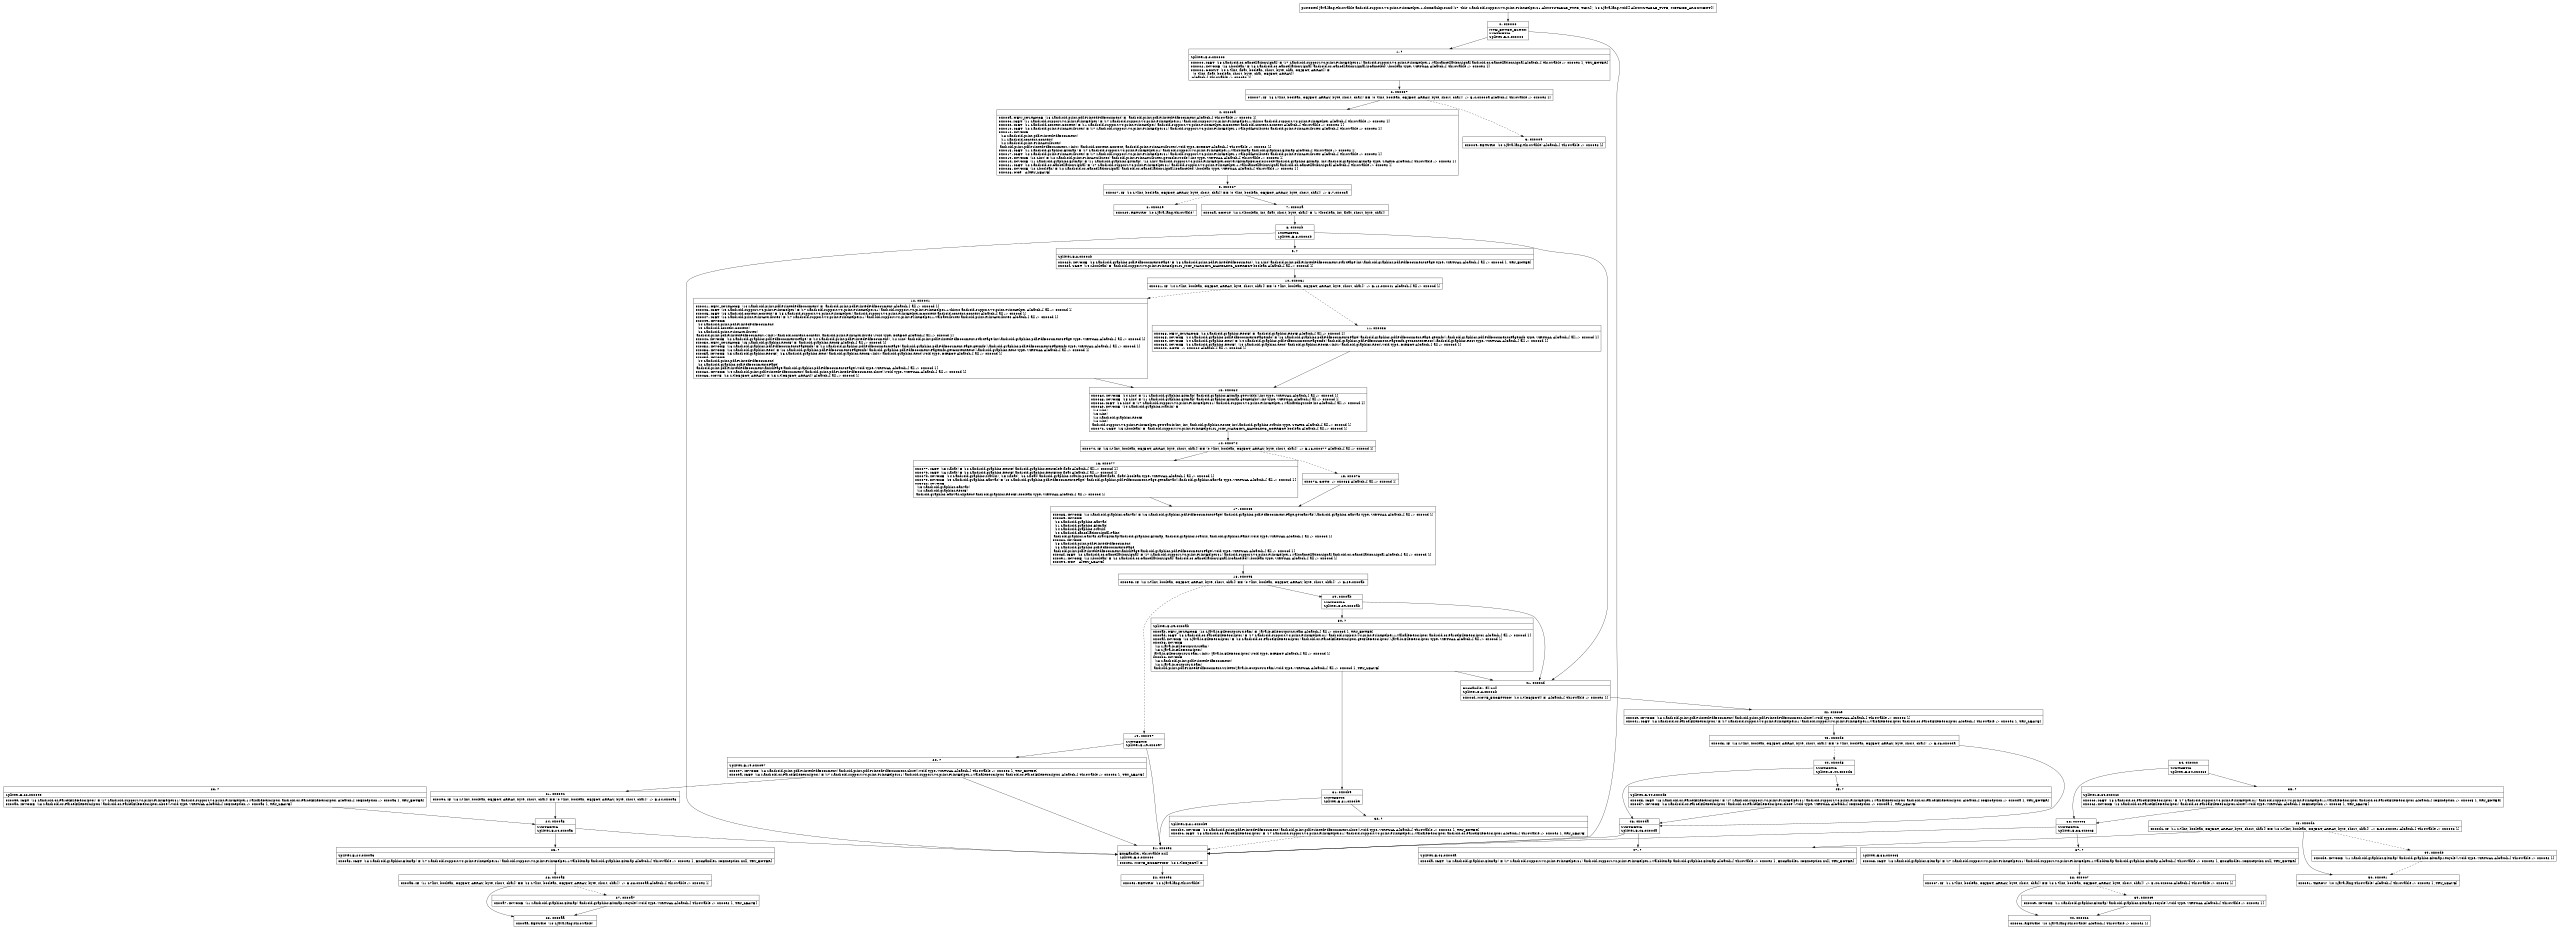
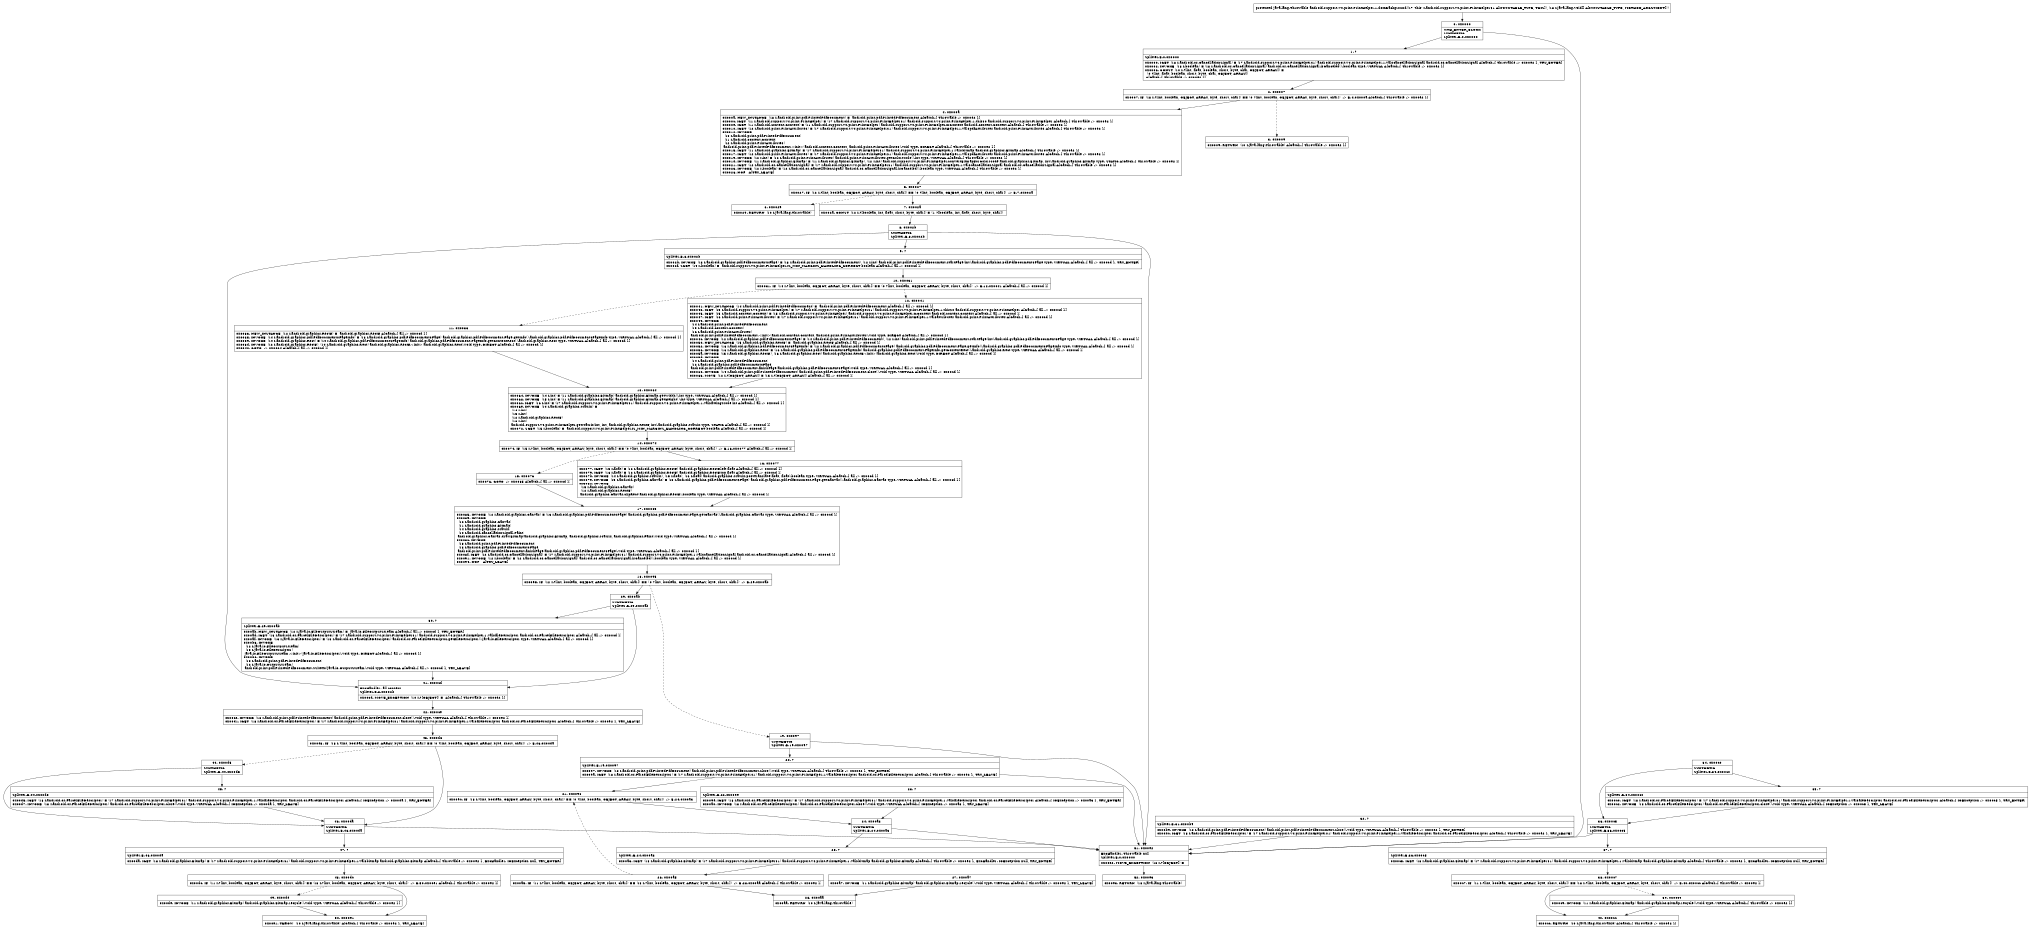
(1480, 688) -> (381, 688)
(1342, 797) -> none
(2008, 840) -> (344, 868)
(1257, 843) -> (1240, 843)
(2407, 868) -> (311, 910)
(589, 890) -> (596, 847)
